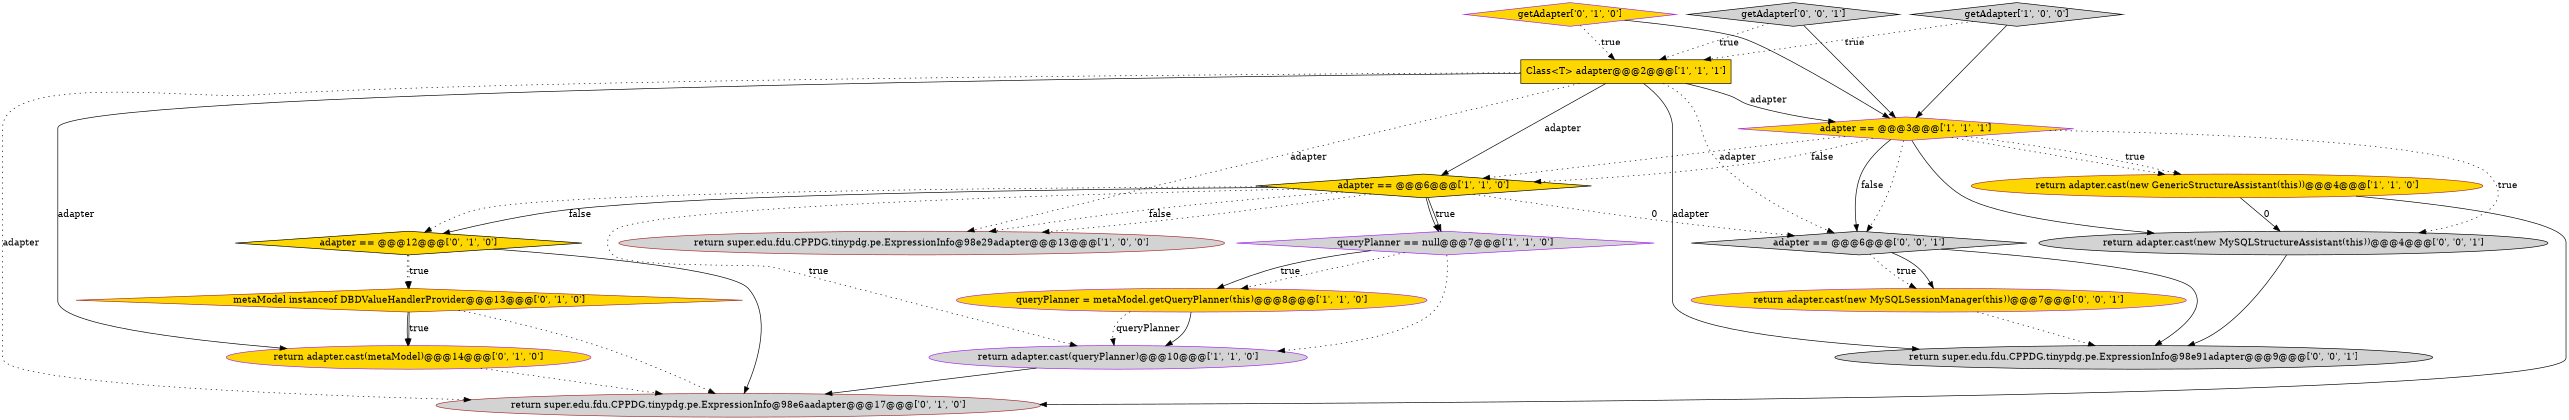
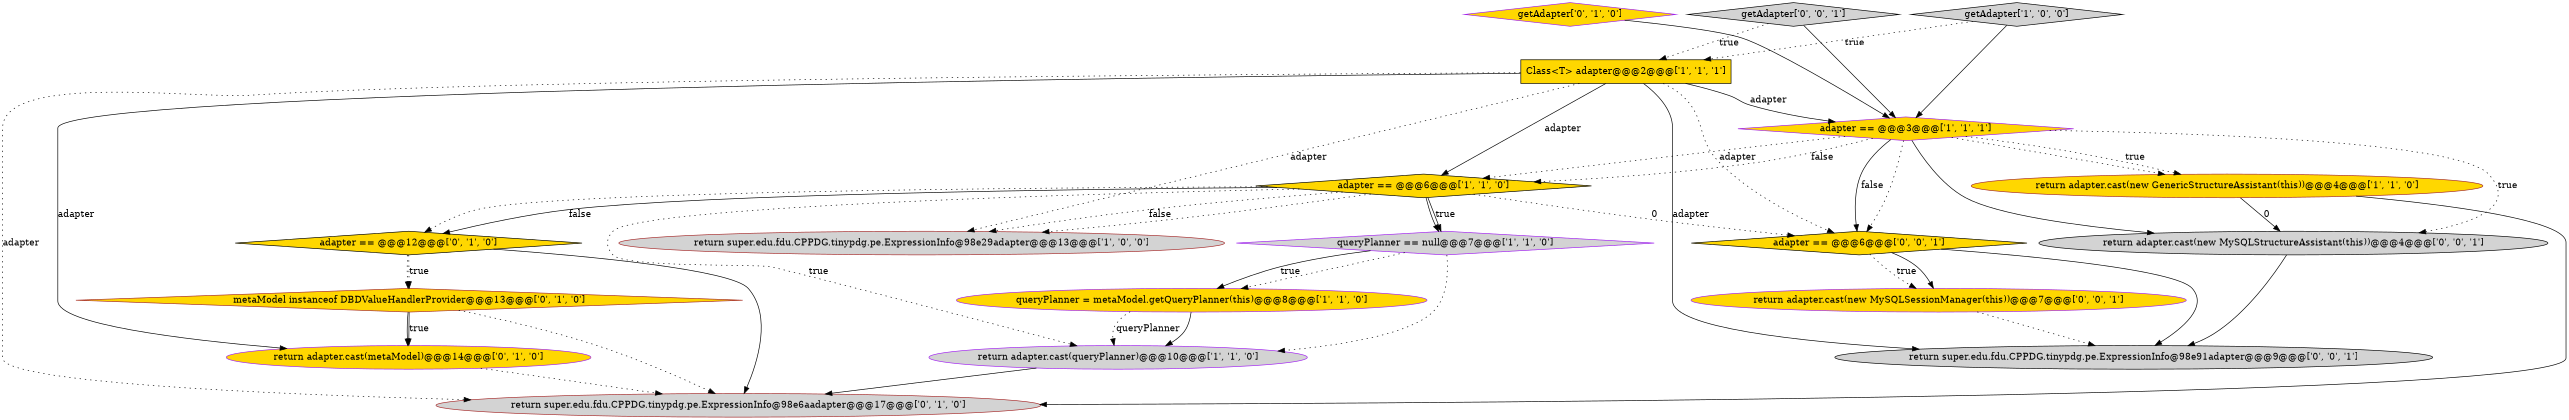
(1595, 40) -> none
(1859, 243) -> (1859, 243)
